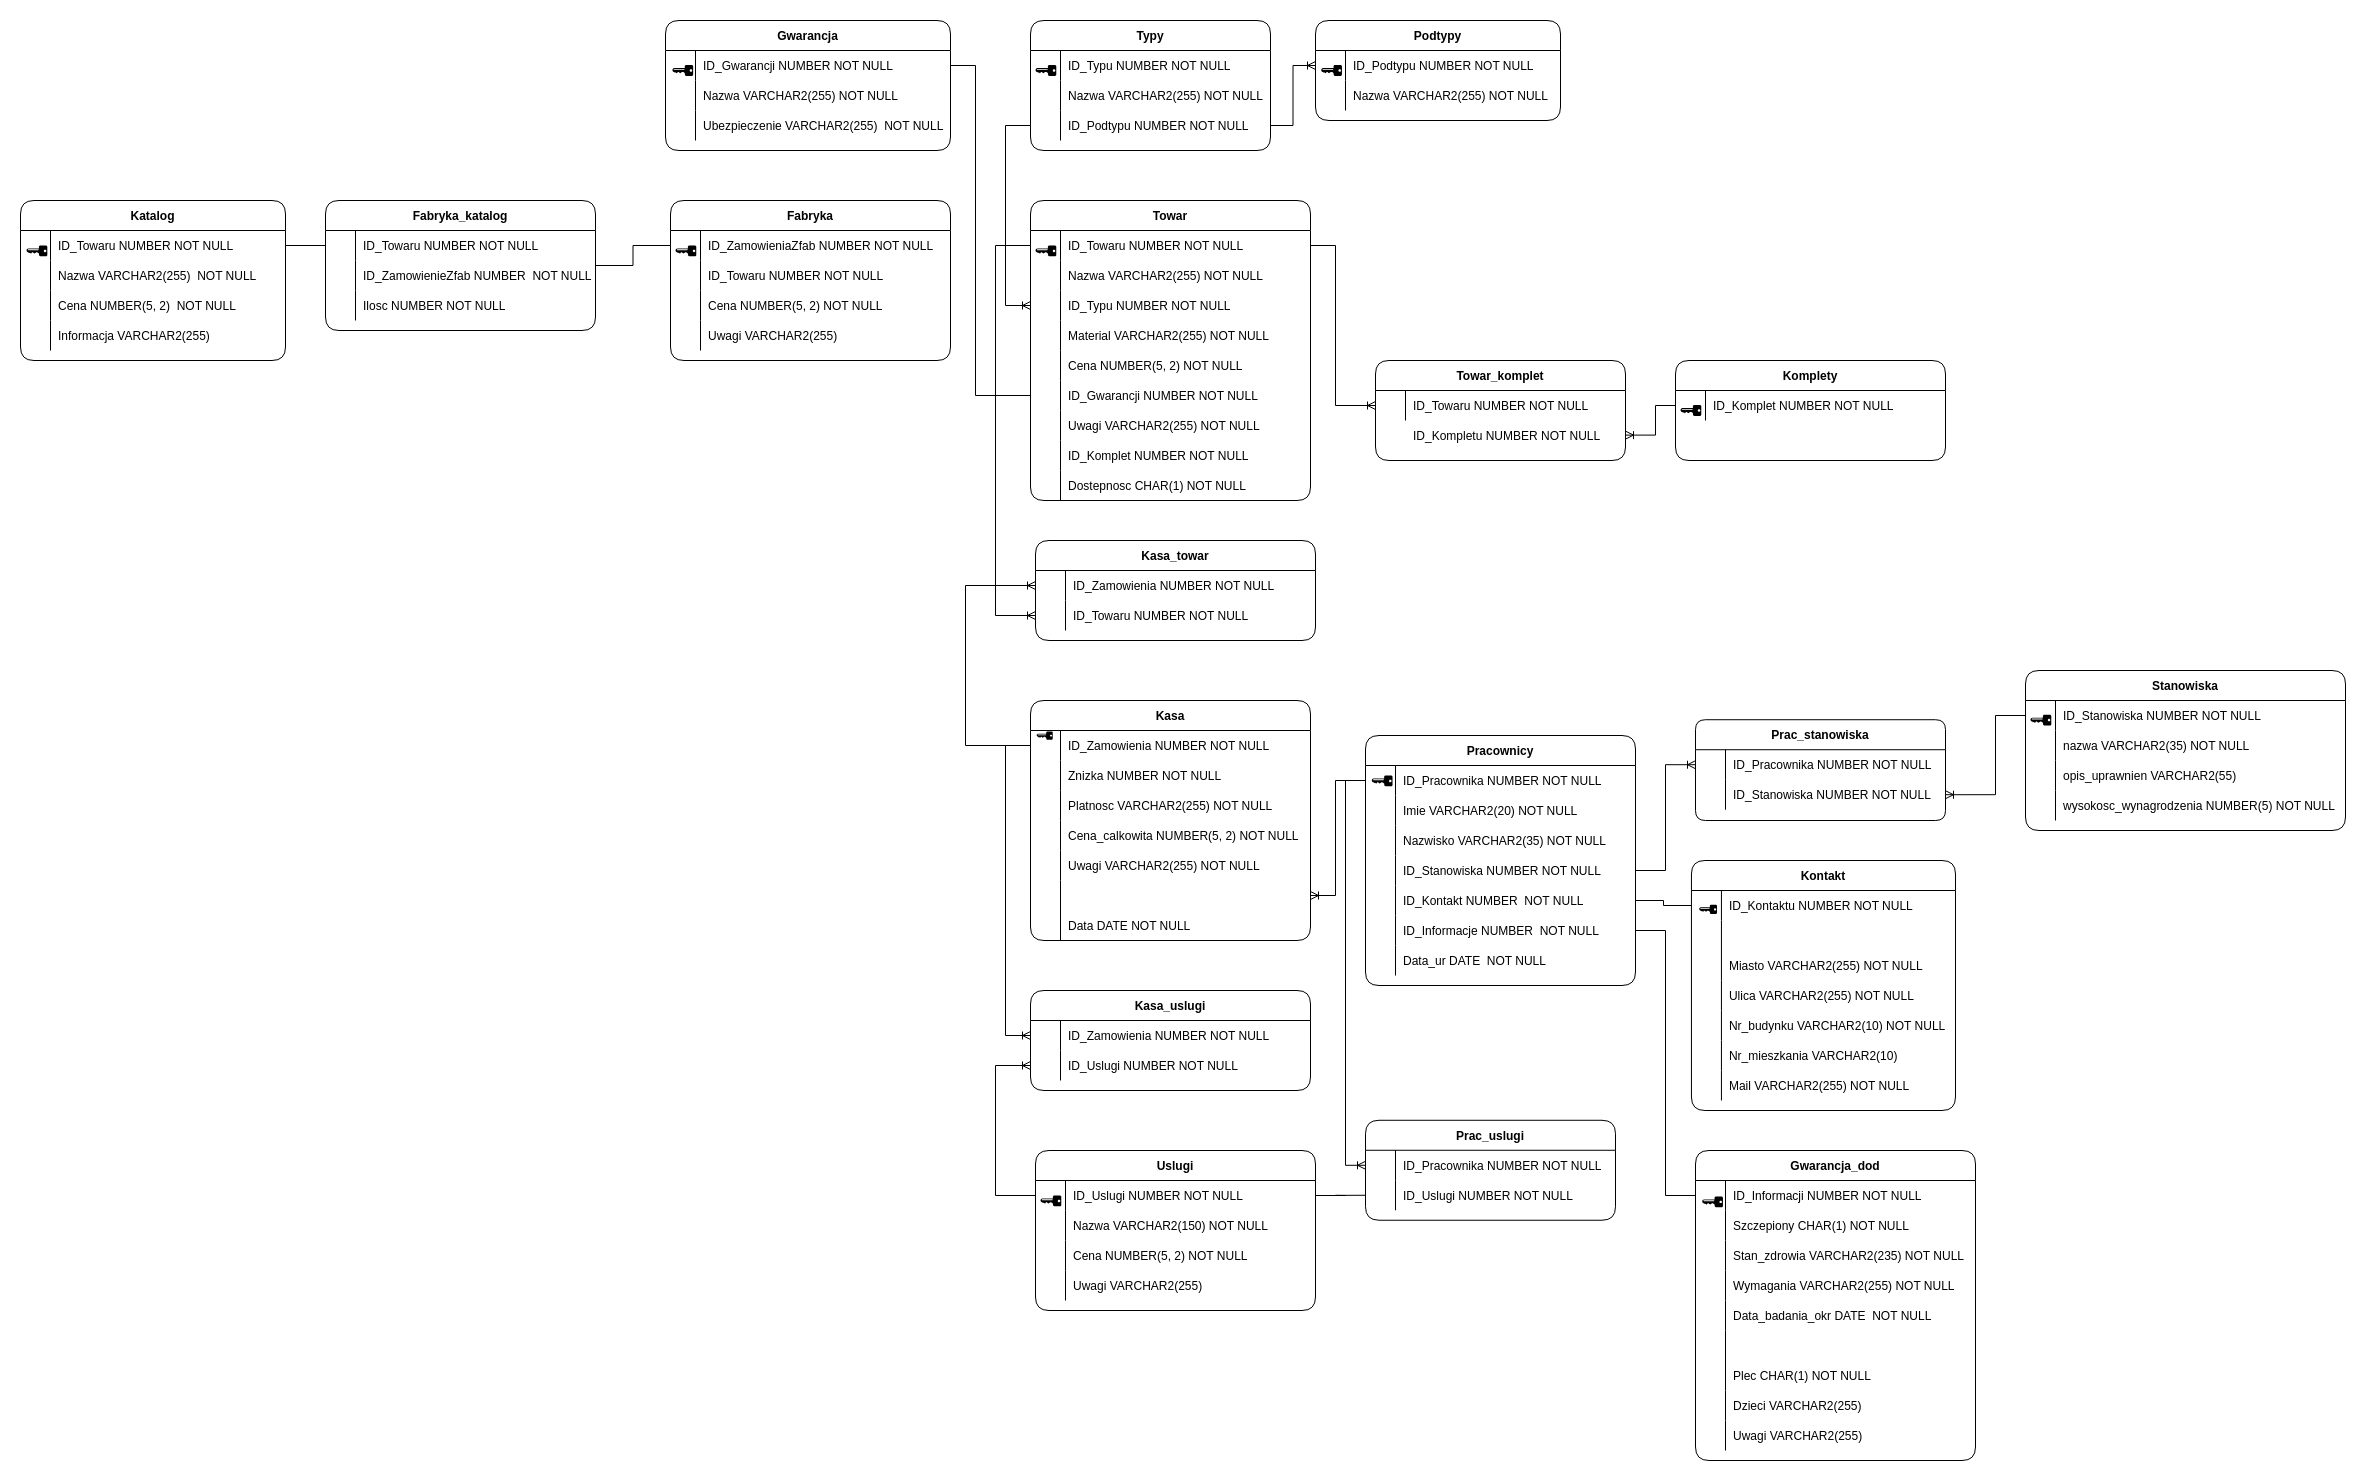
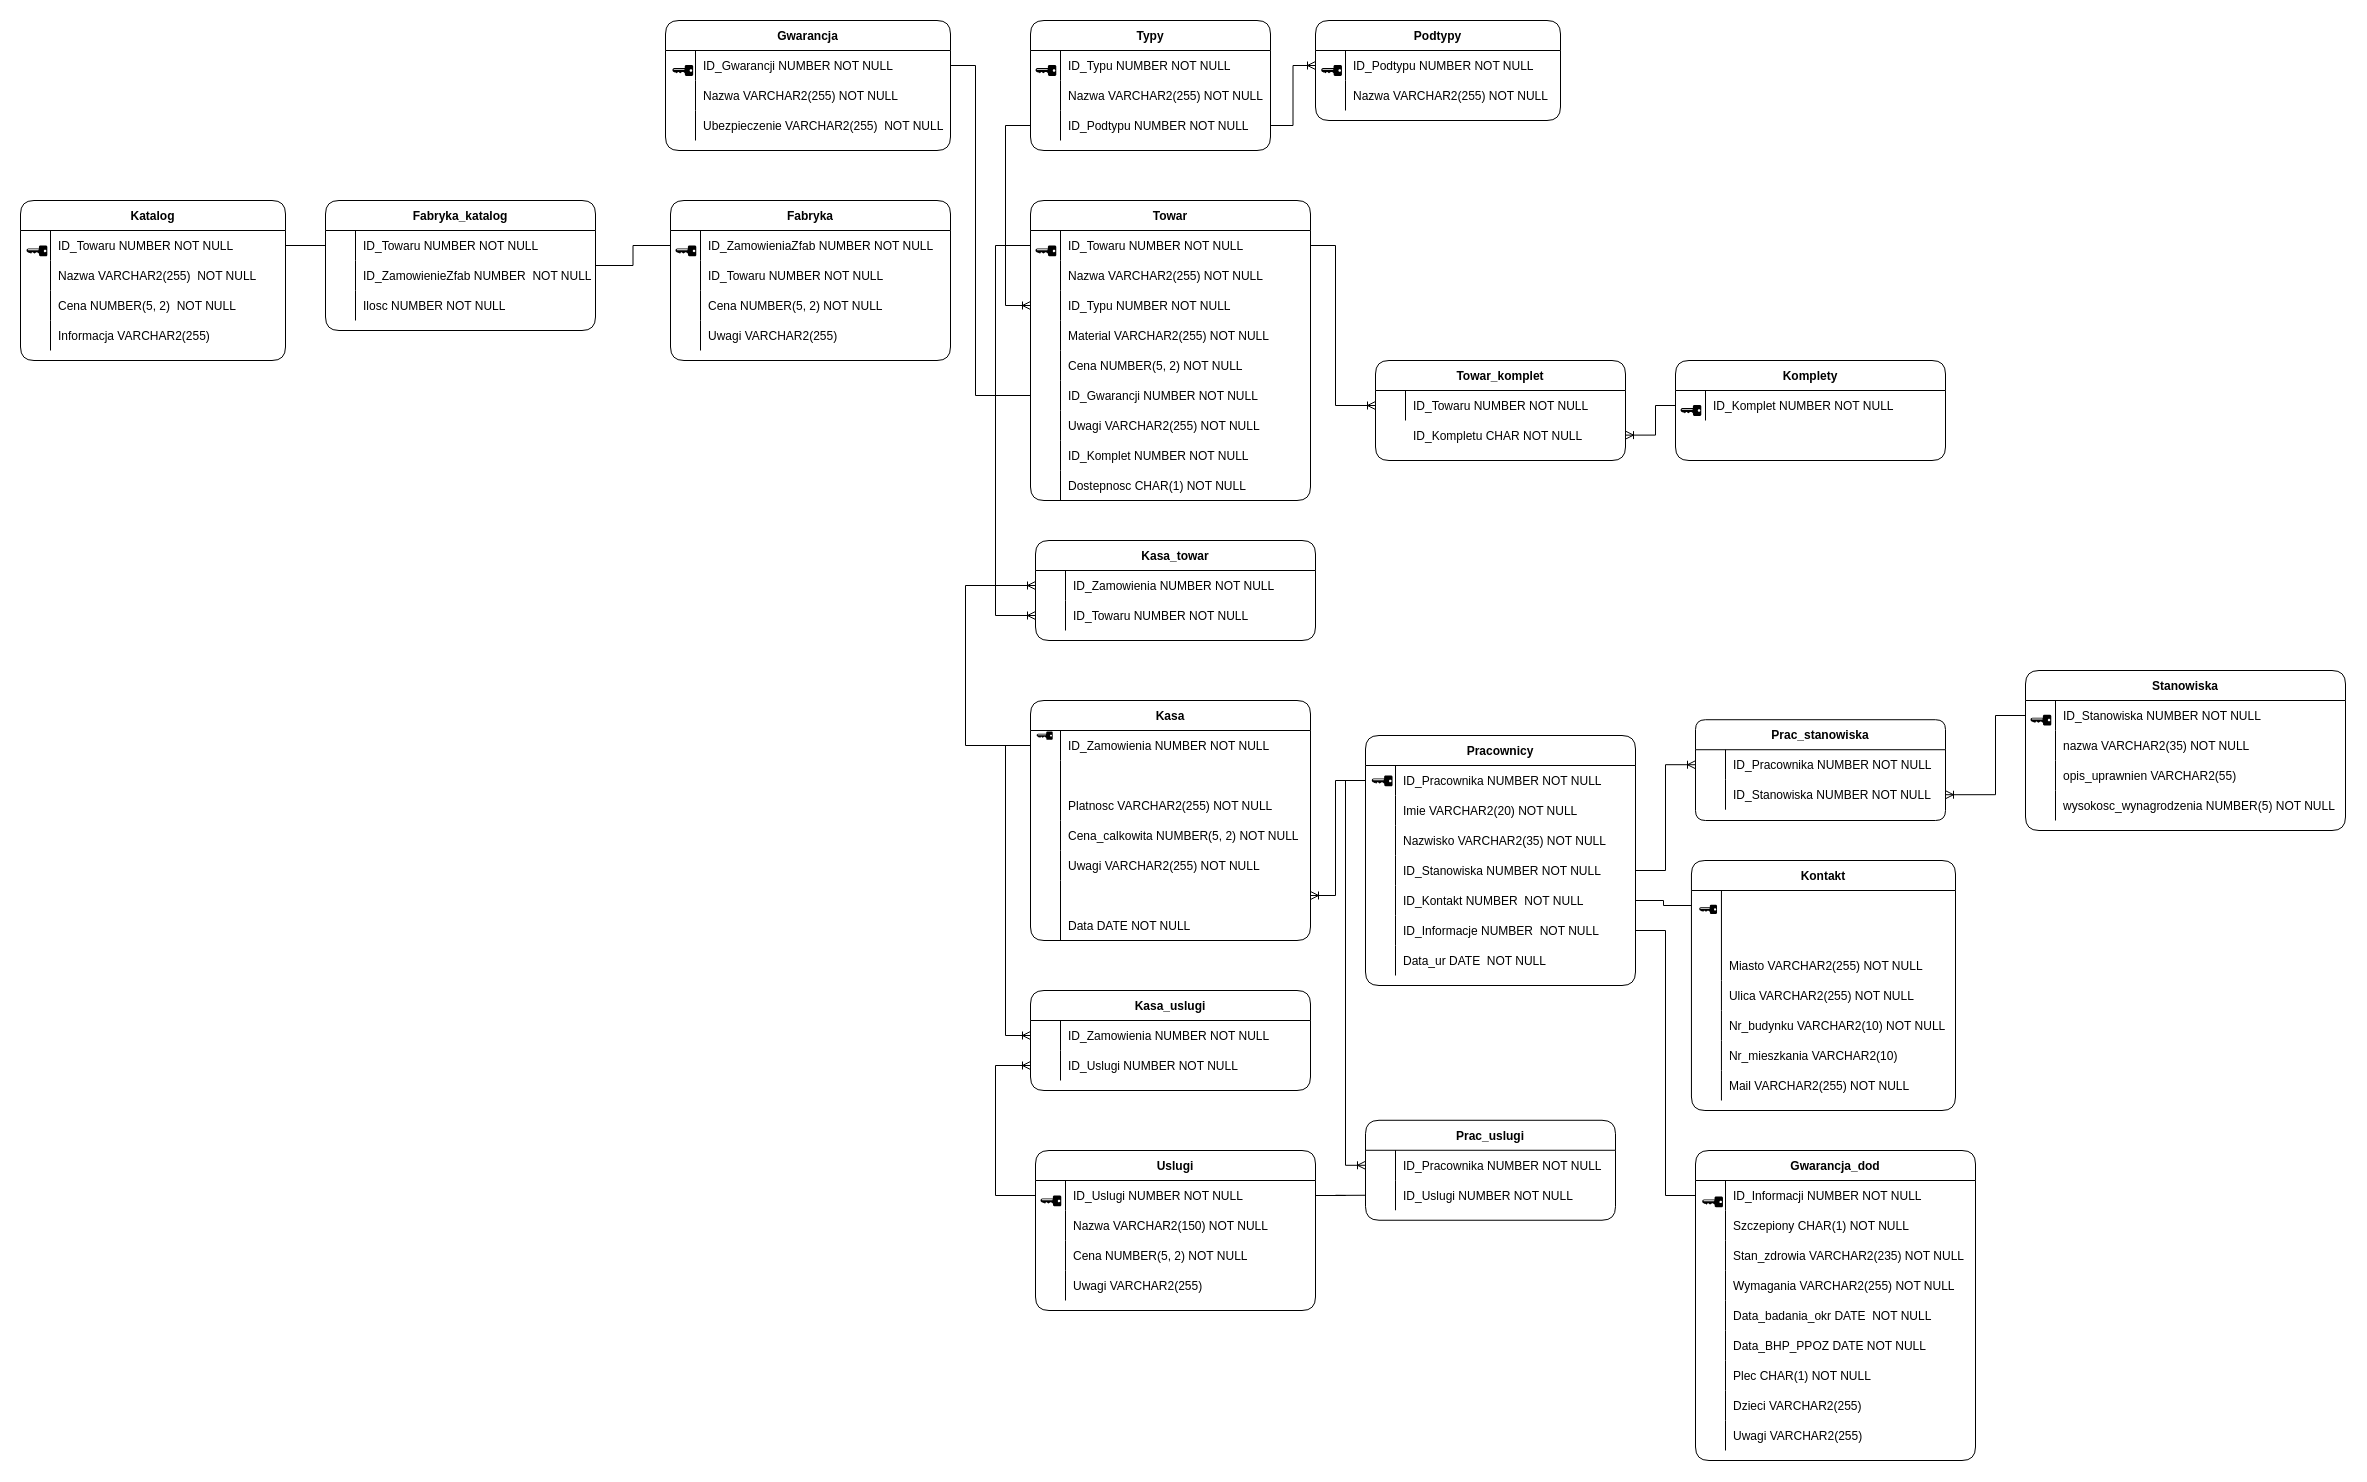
(1497, 436) -> (1491, 436)
(1186, 776) -> none
(1838, 906) -> none
none -> (1851, 1346)
